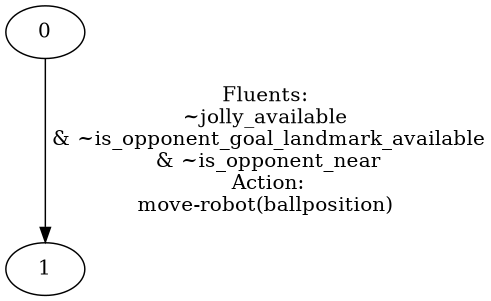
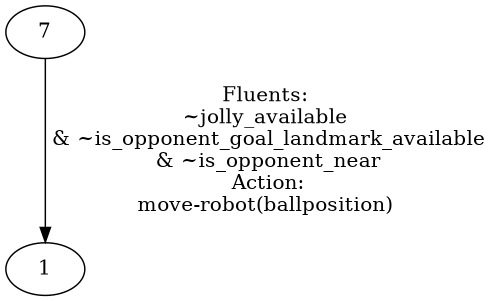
(45, 32) -> (45, 32)
